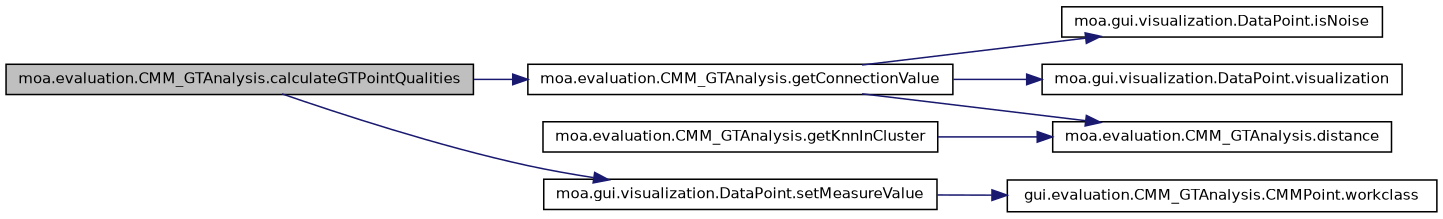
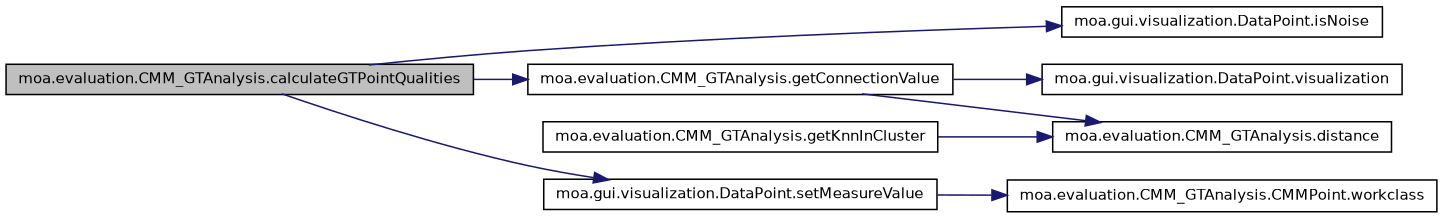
(974, 52) -> (707, 40)
(1222, 196) -> (1222, 196)
